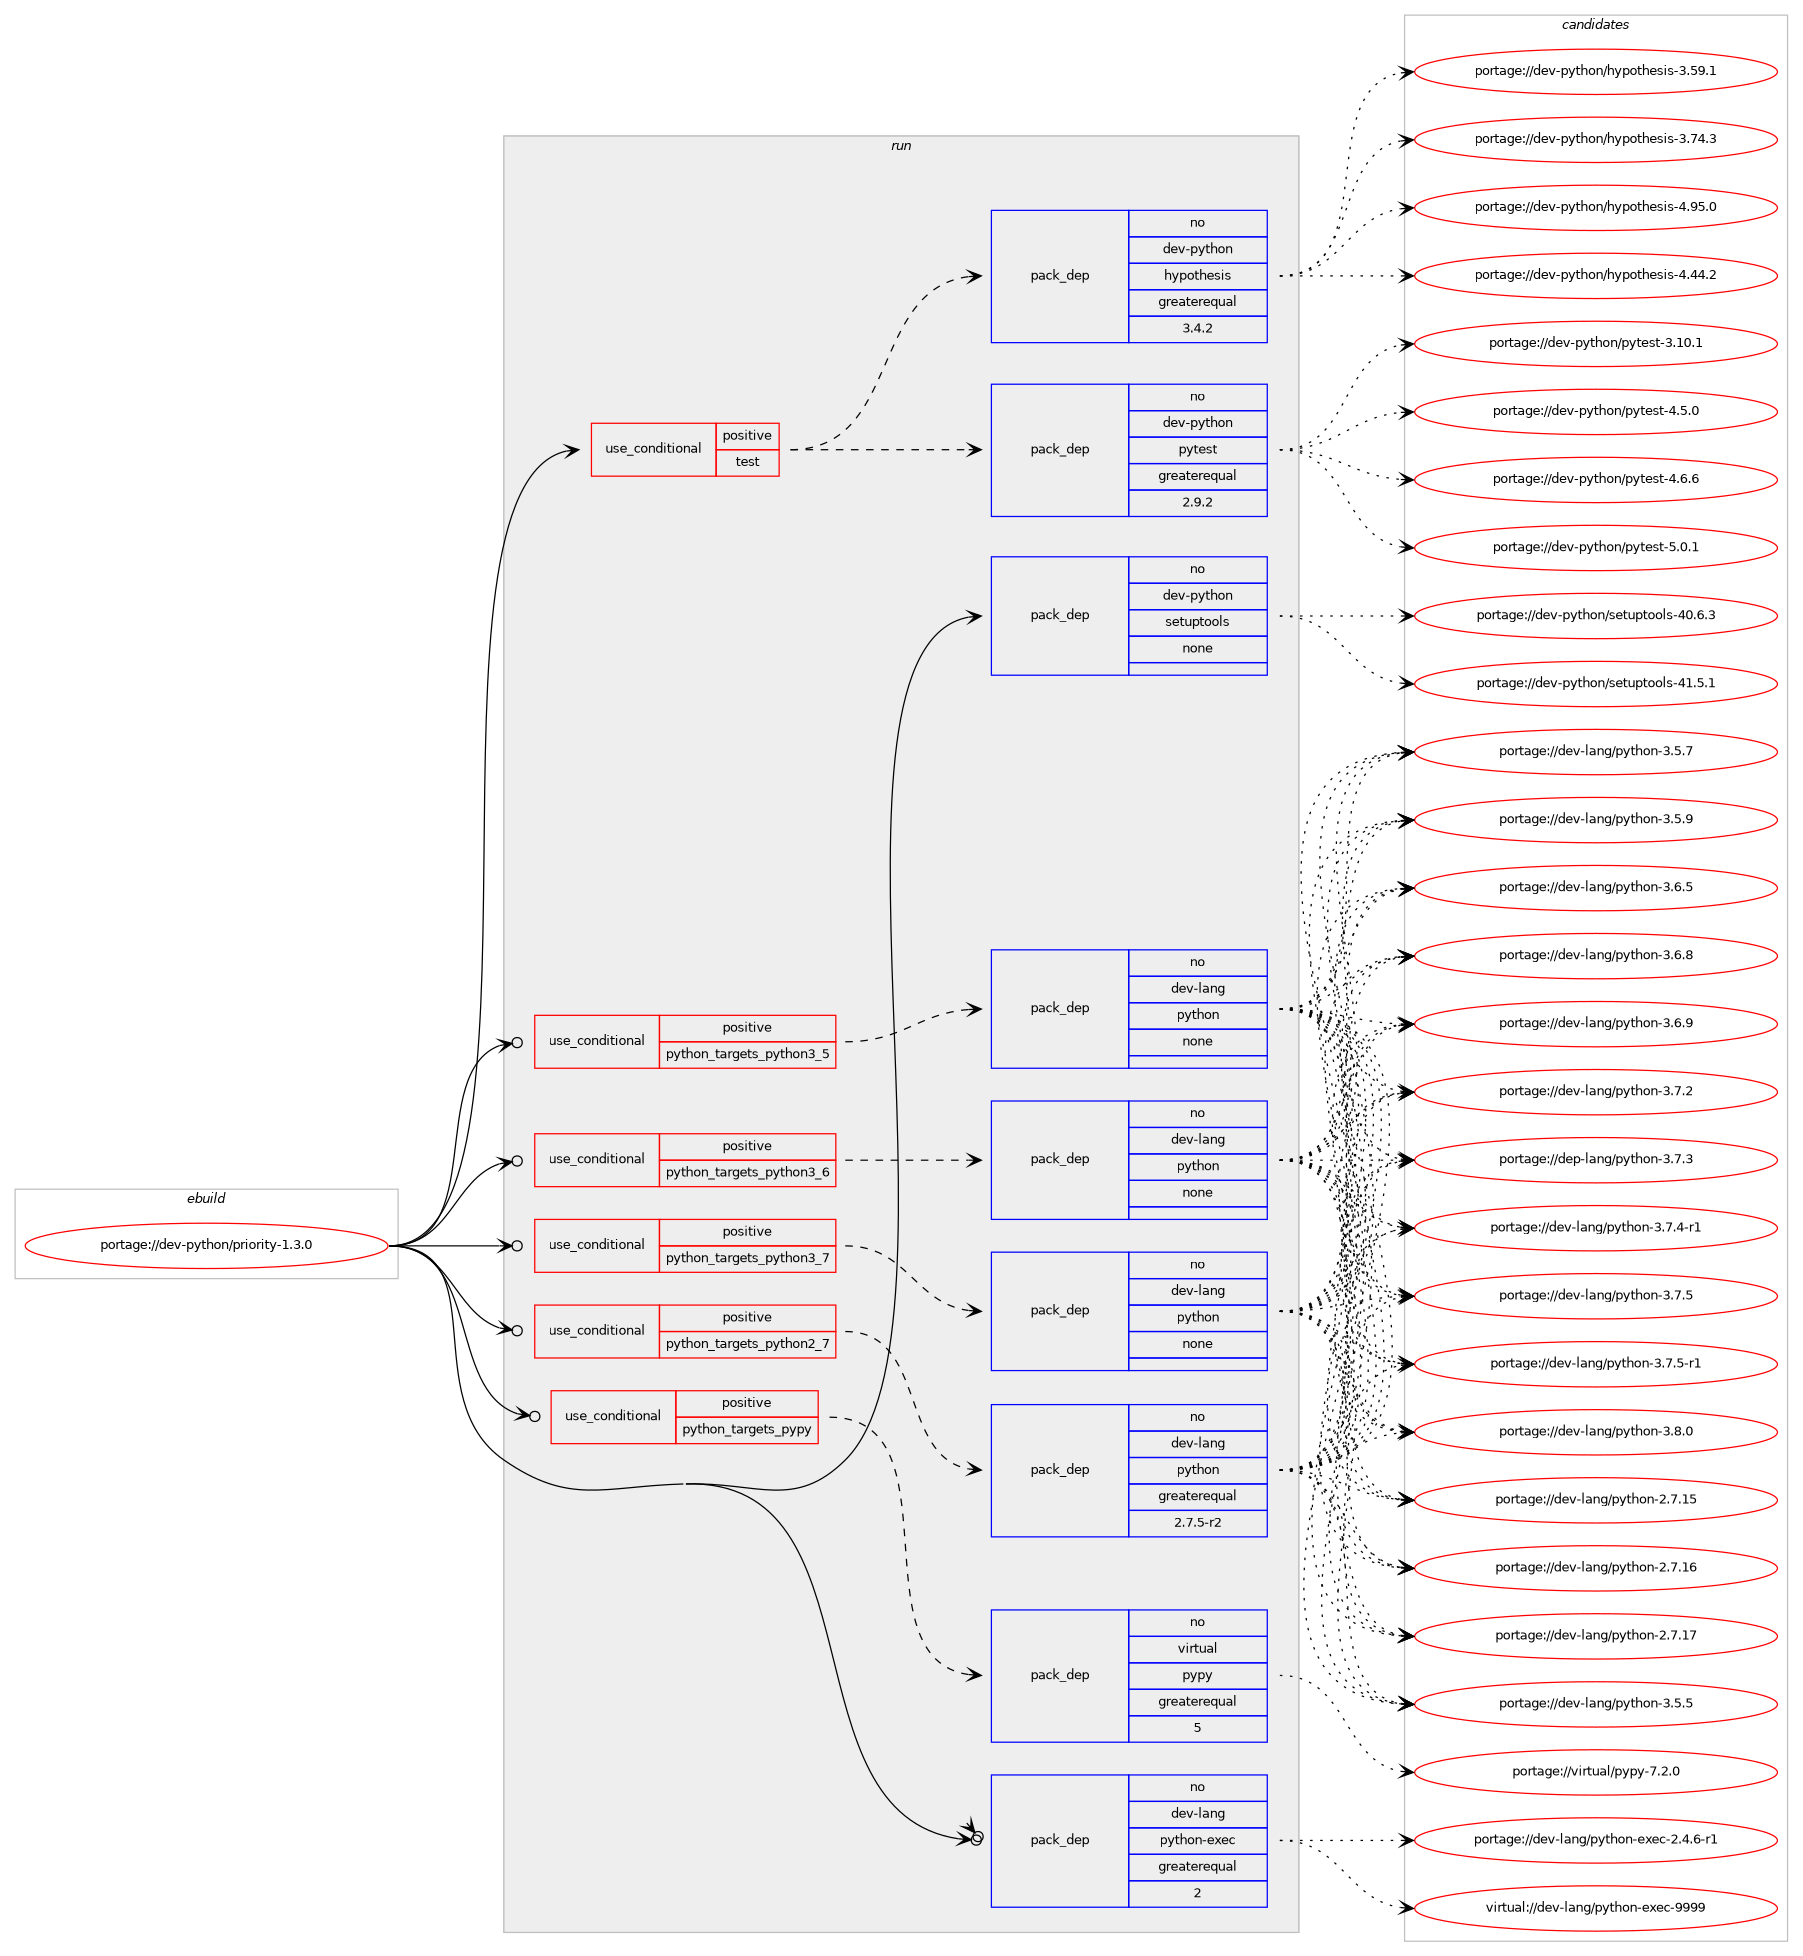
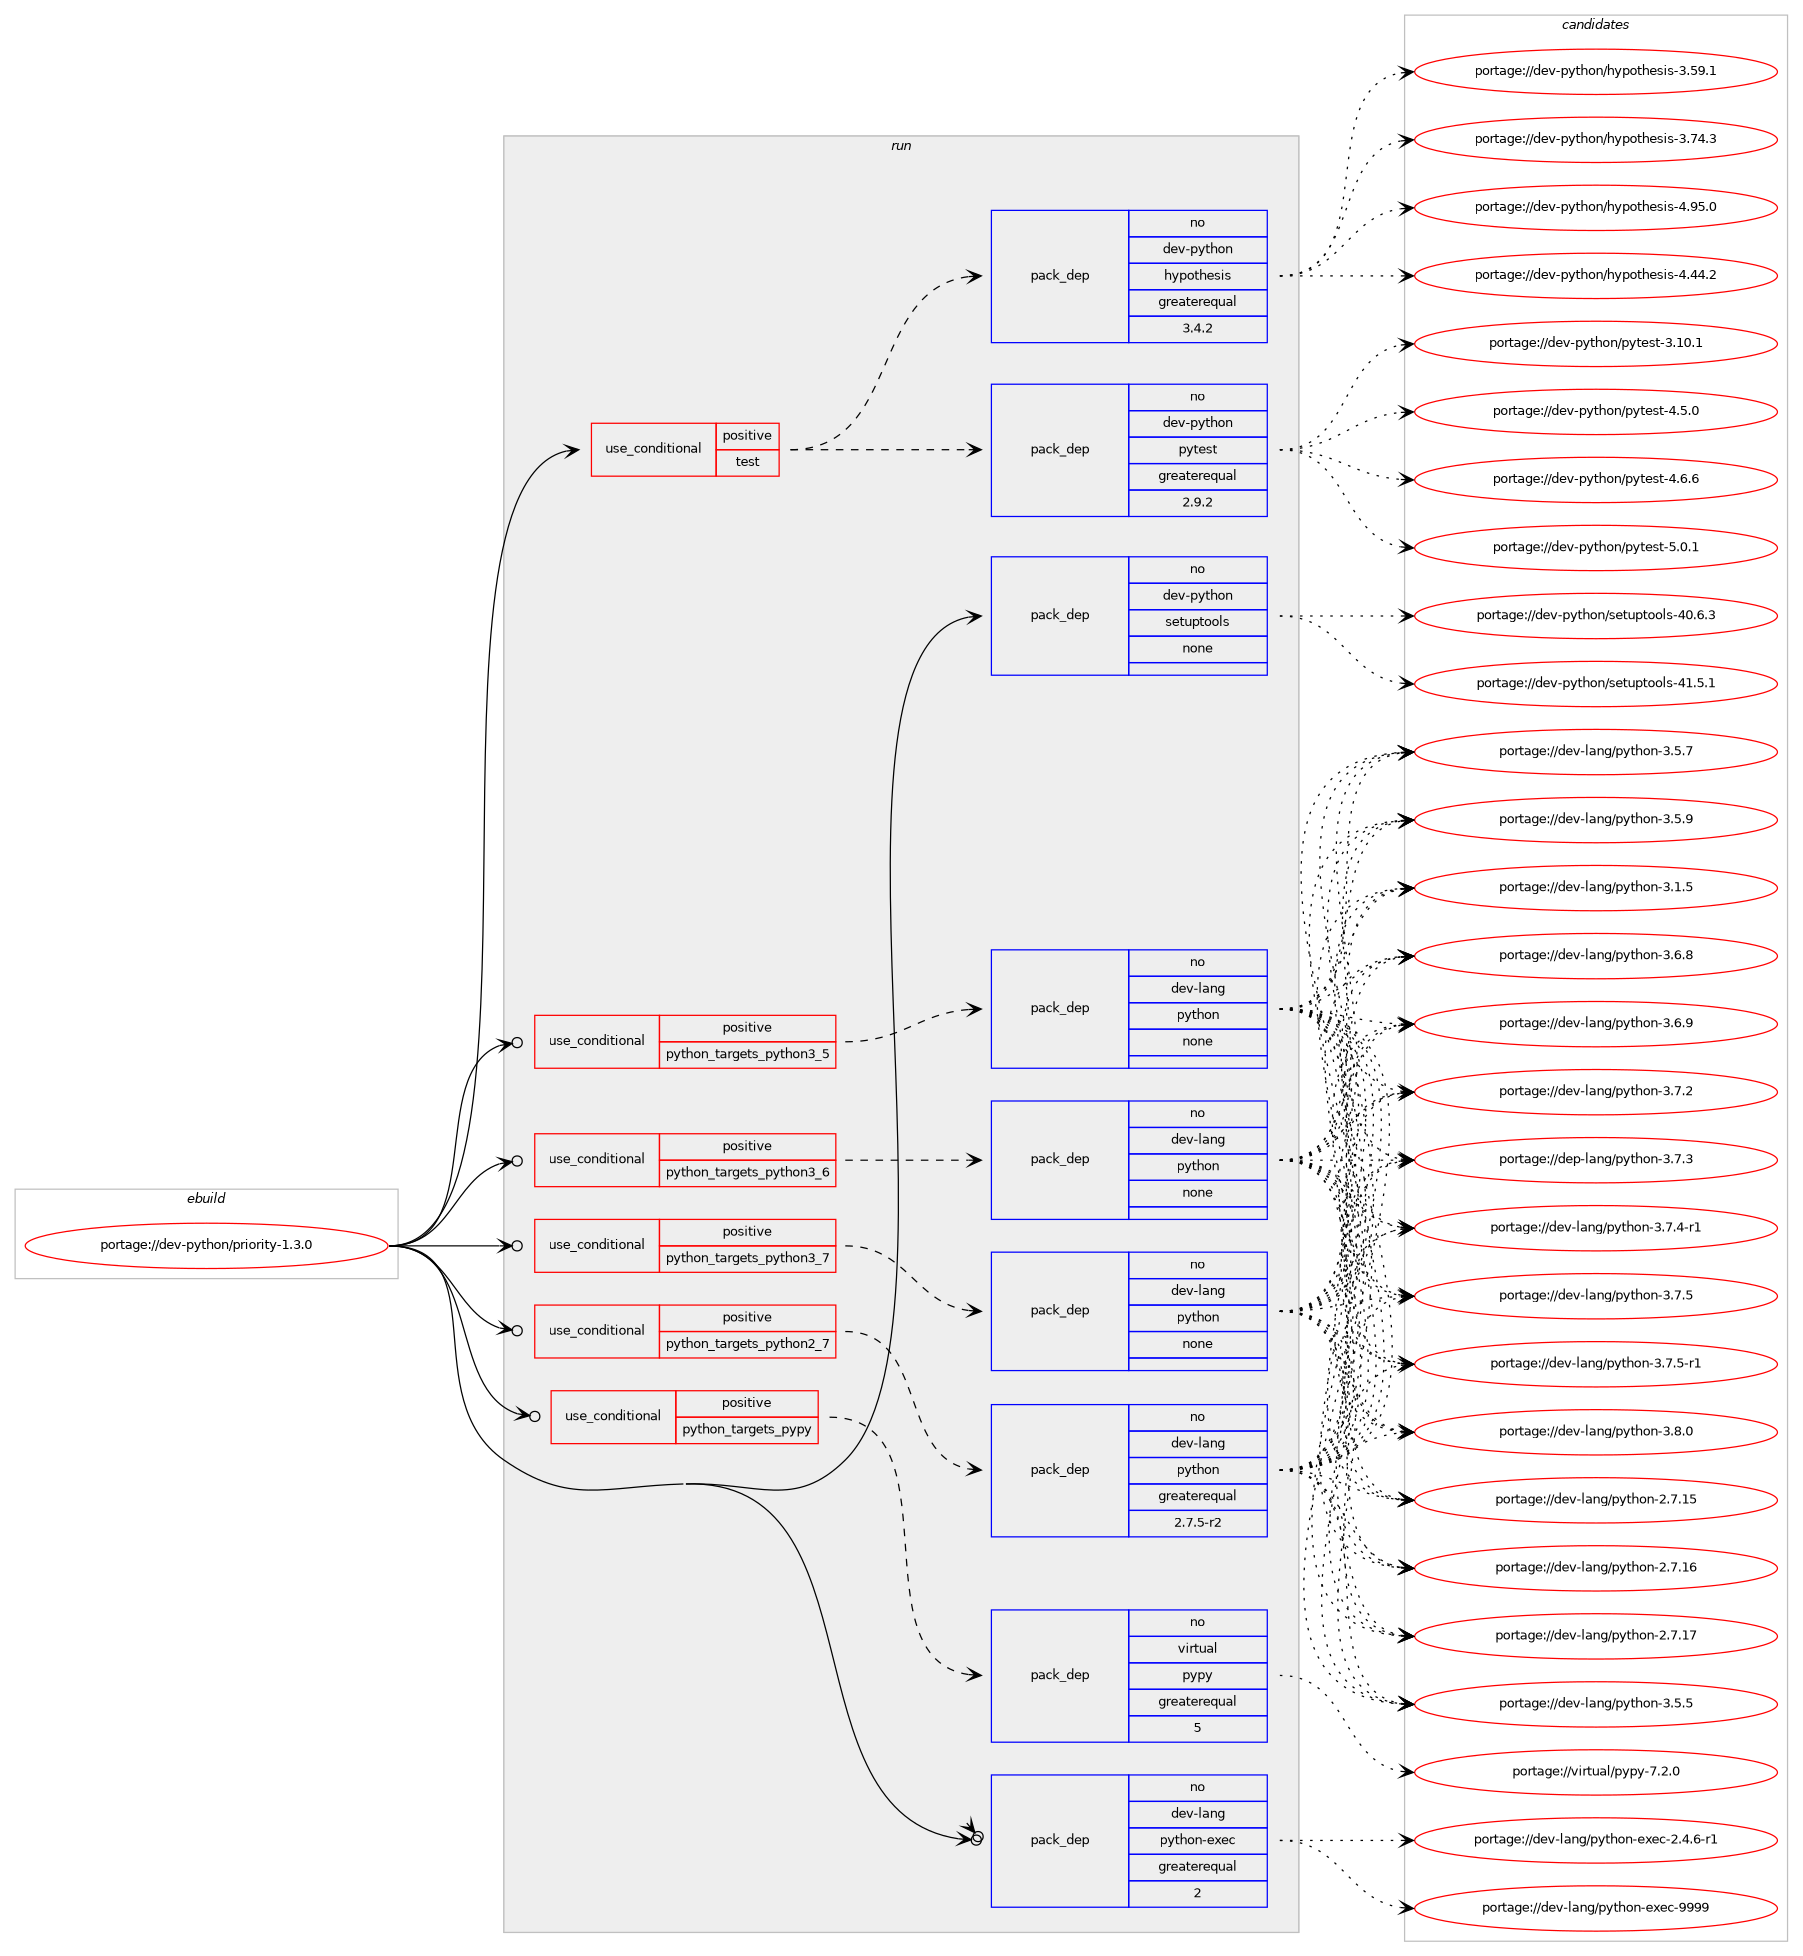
(1596, 888) -> (1596, 888)
(1596, 1908) -> (1596, 1908)
